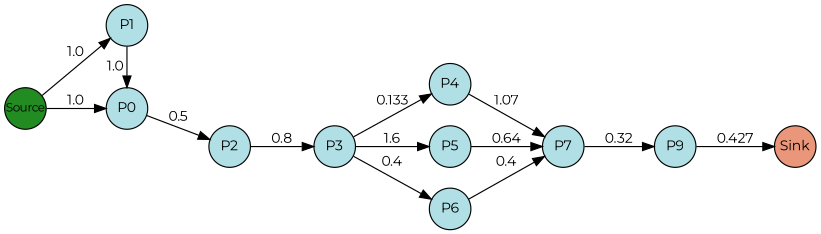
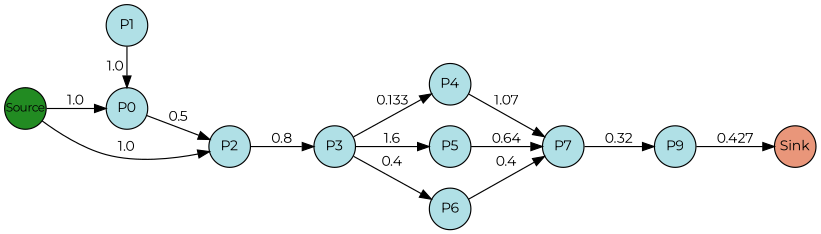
(72, 71) -> (116, 157)
